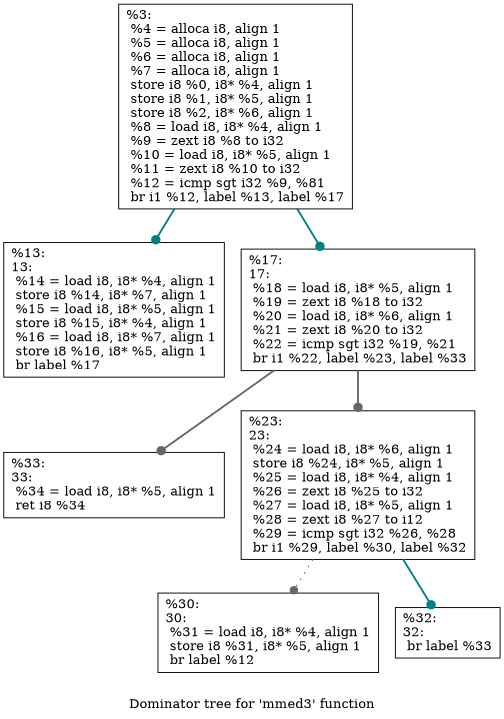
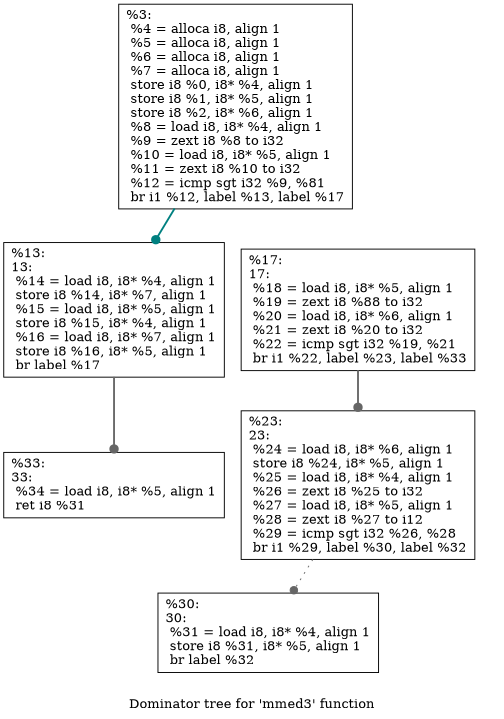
(307, 226) -> none
(336, 302) -> (336, 302)
(219, 409) -> (114, 411)
(49, 506) -> (49, 506)
(448, 633) -> none
(210, 660) -> (210, 660)
